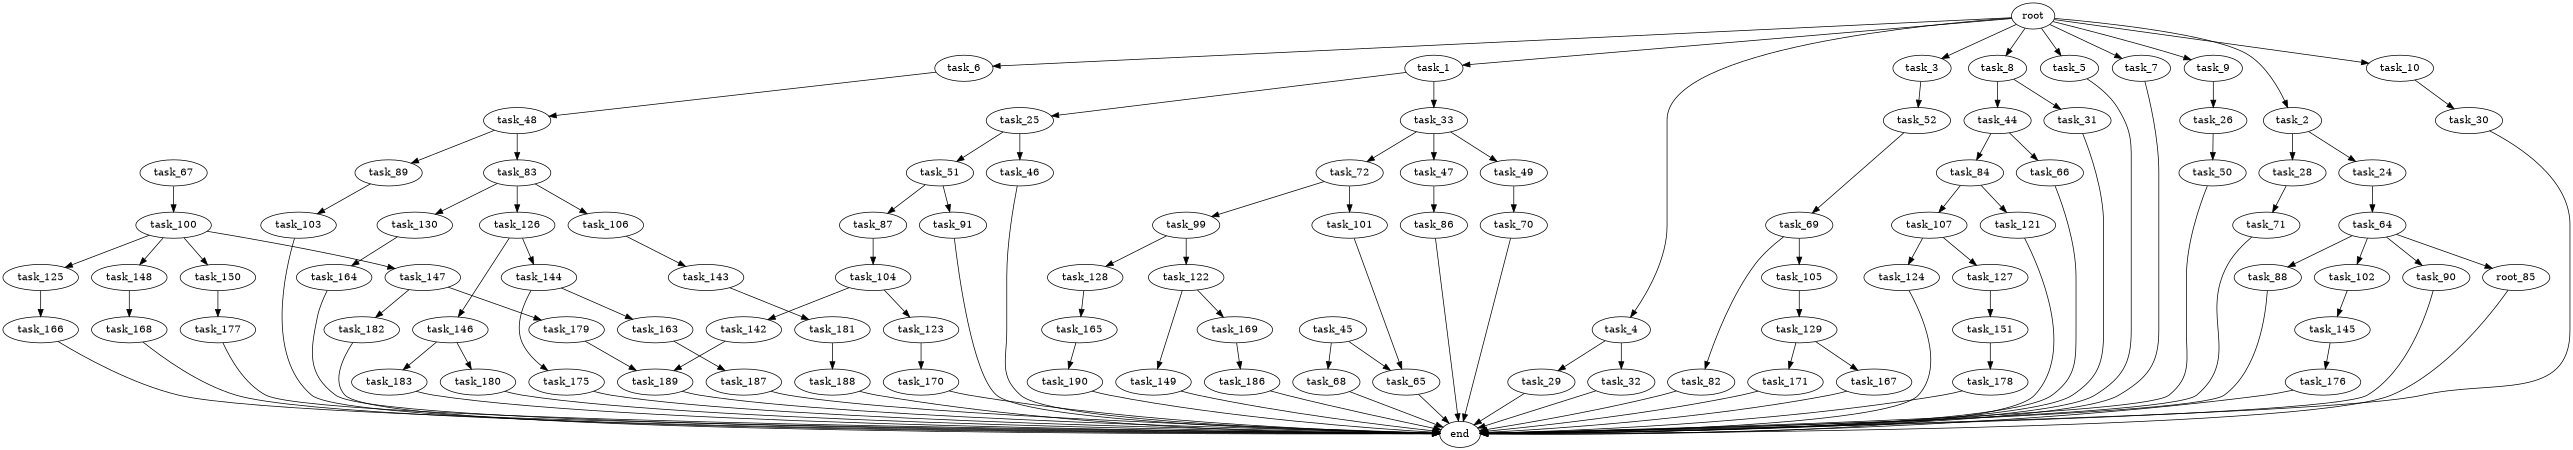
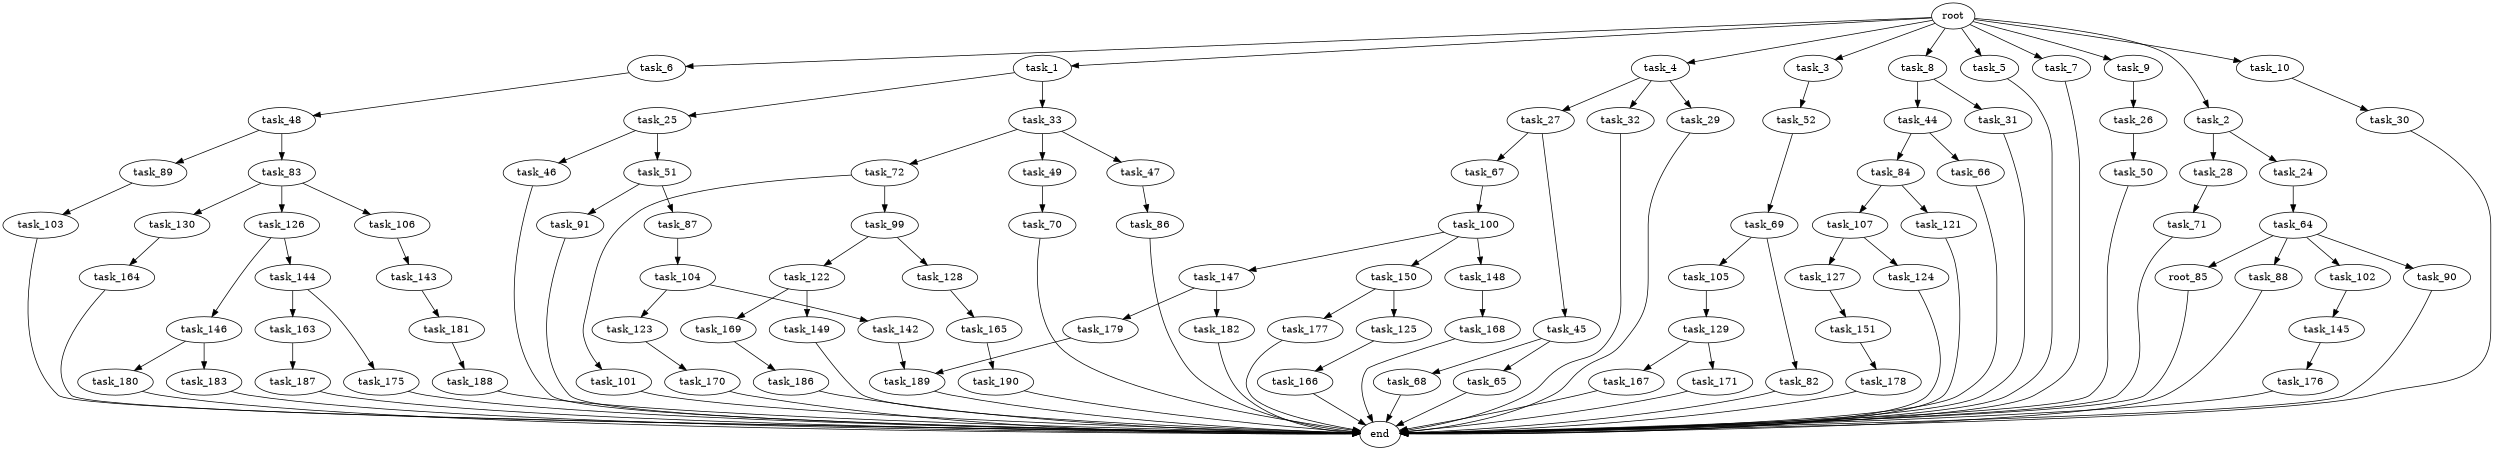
none -> (1541, 121)
(111, 250) -> (1394, 300)
(1377, 300) -> (818, 411)
